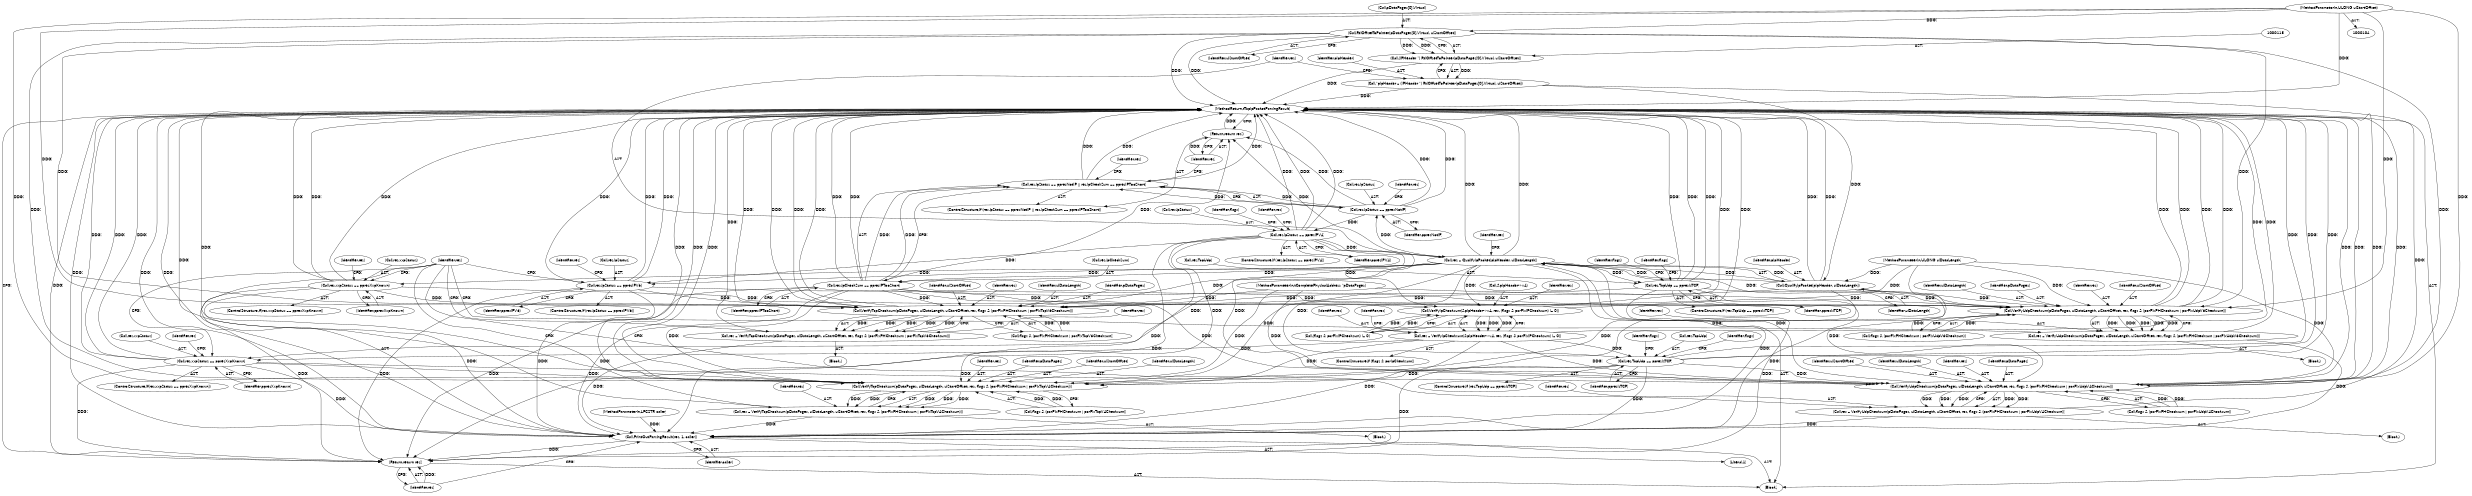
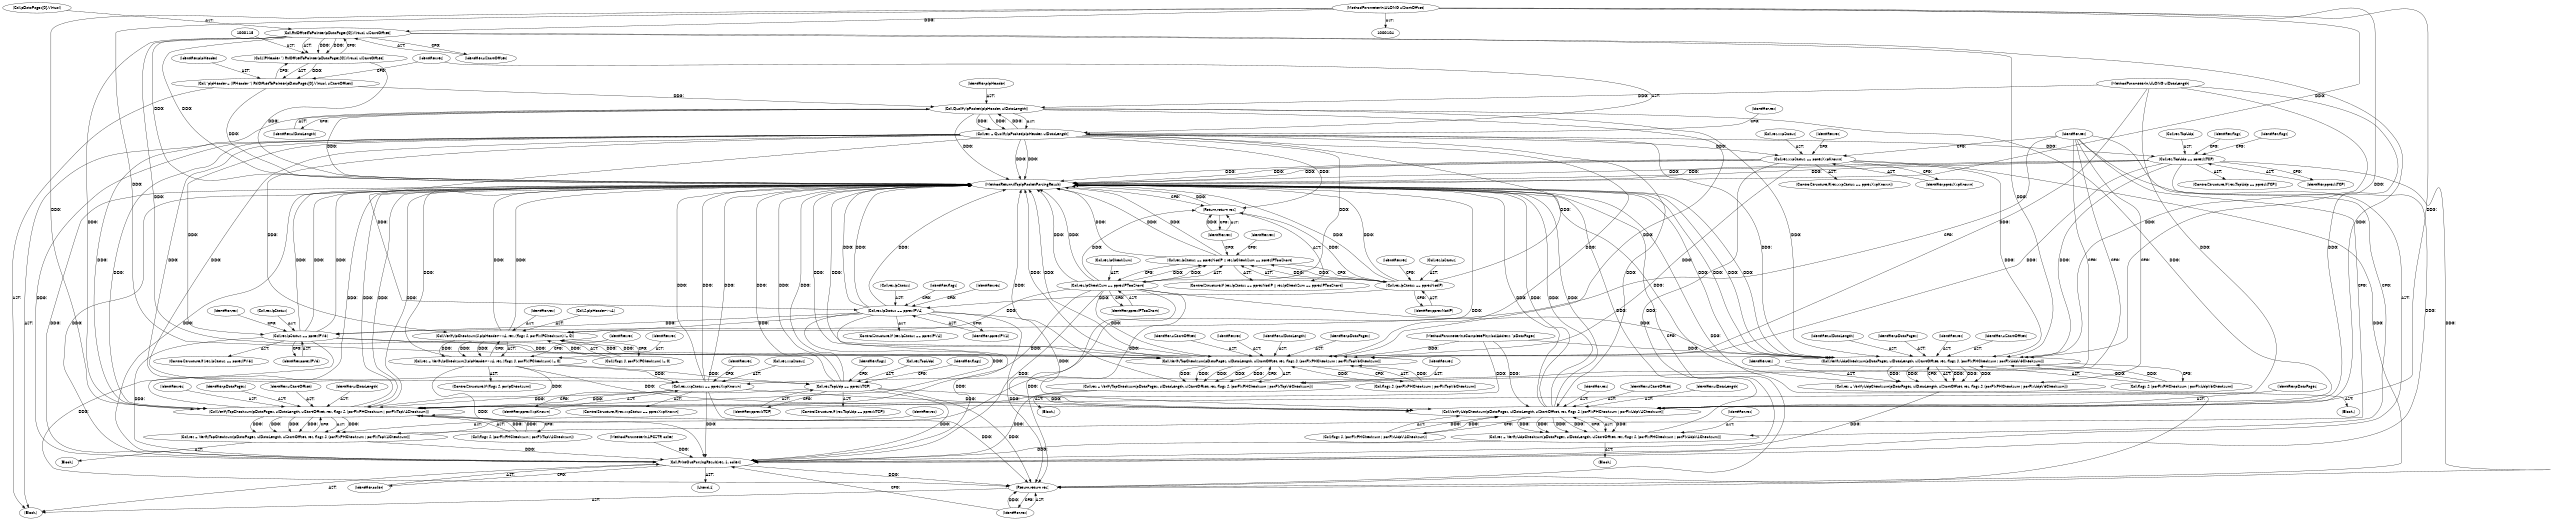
(1380, 254) -> (370, 199)
